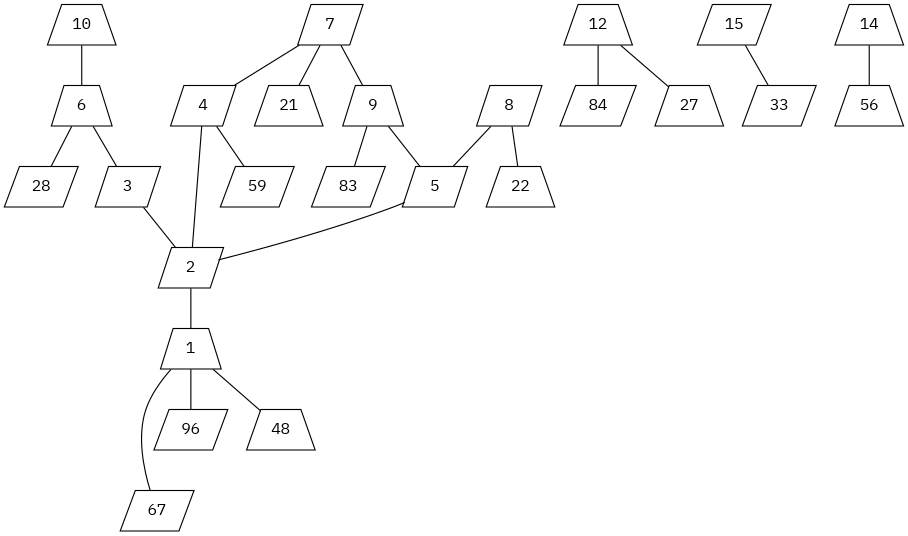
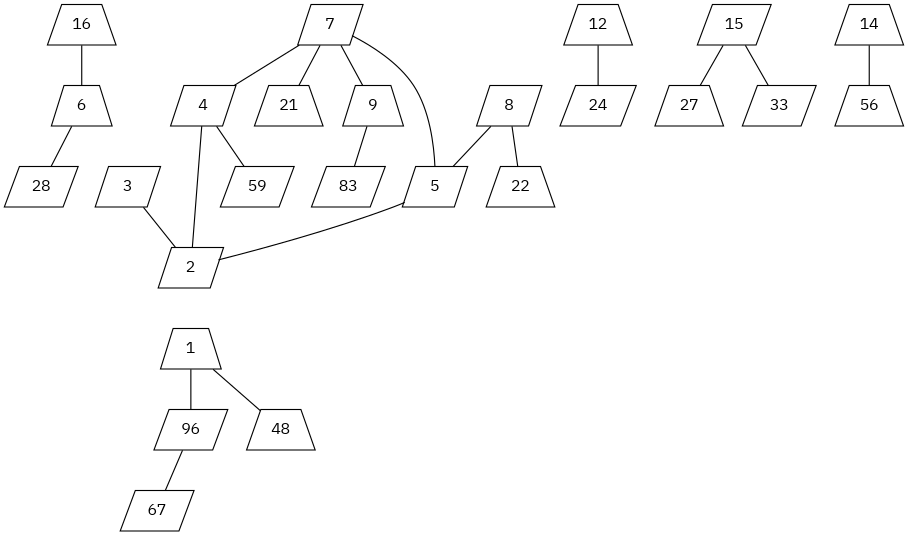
(82, 25) -> (82, 25)
(645, 66) -> (712, 65)
(598, 106) -> (598, 106)
(105, 146) -> none
(404, 146) -> (415, 87)
(191, 308) -> none
(142, 426) -> (174, 470)
